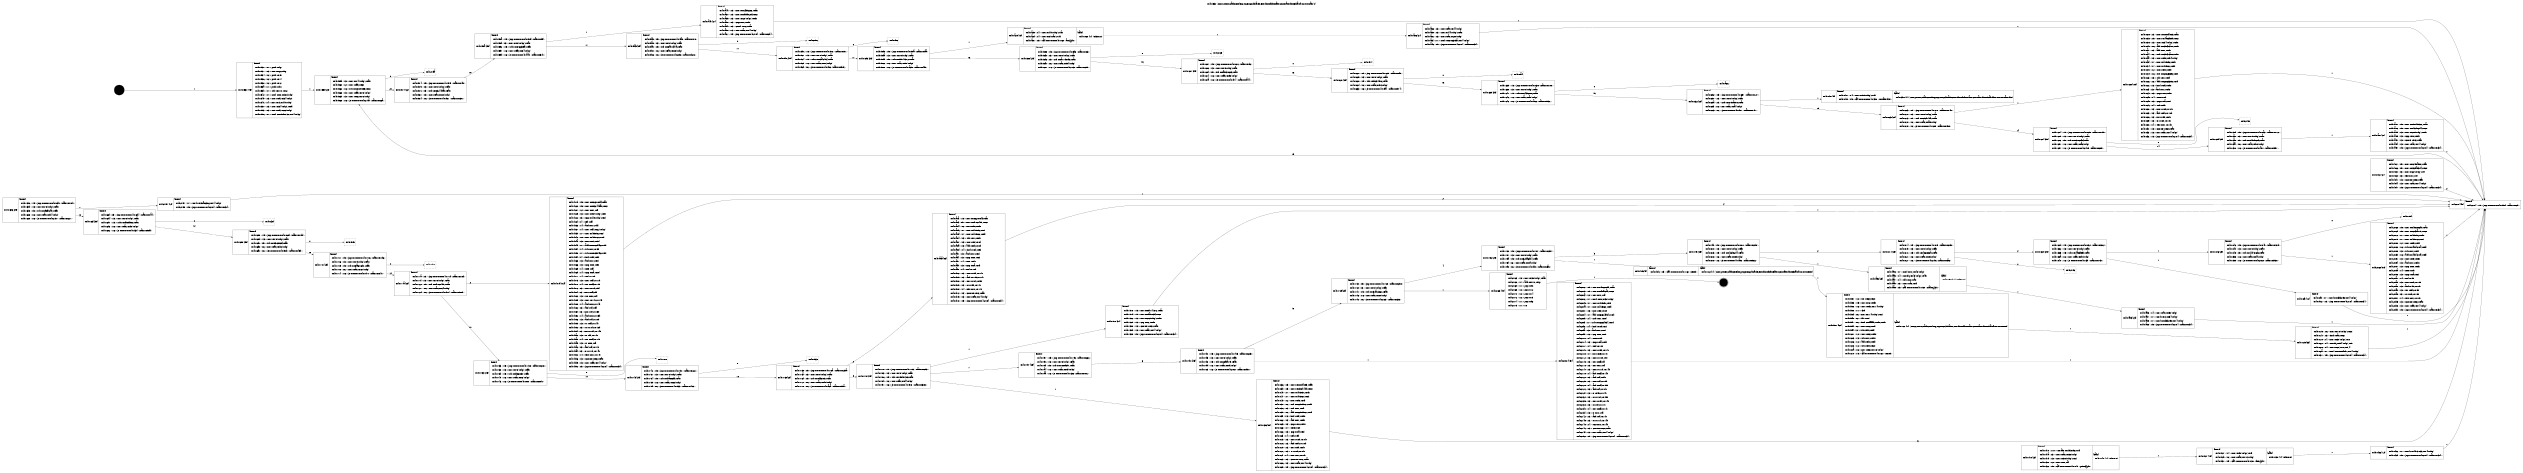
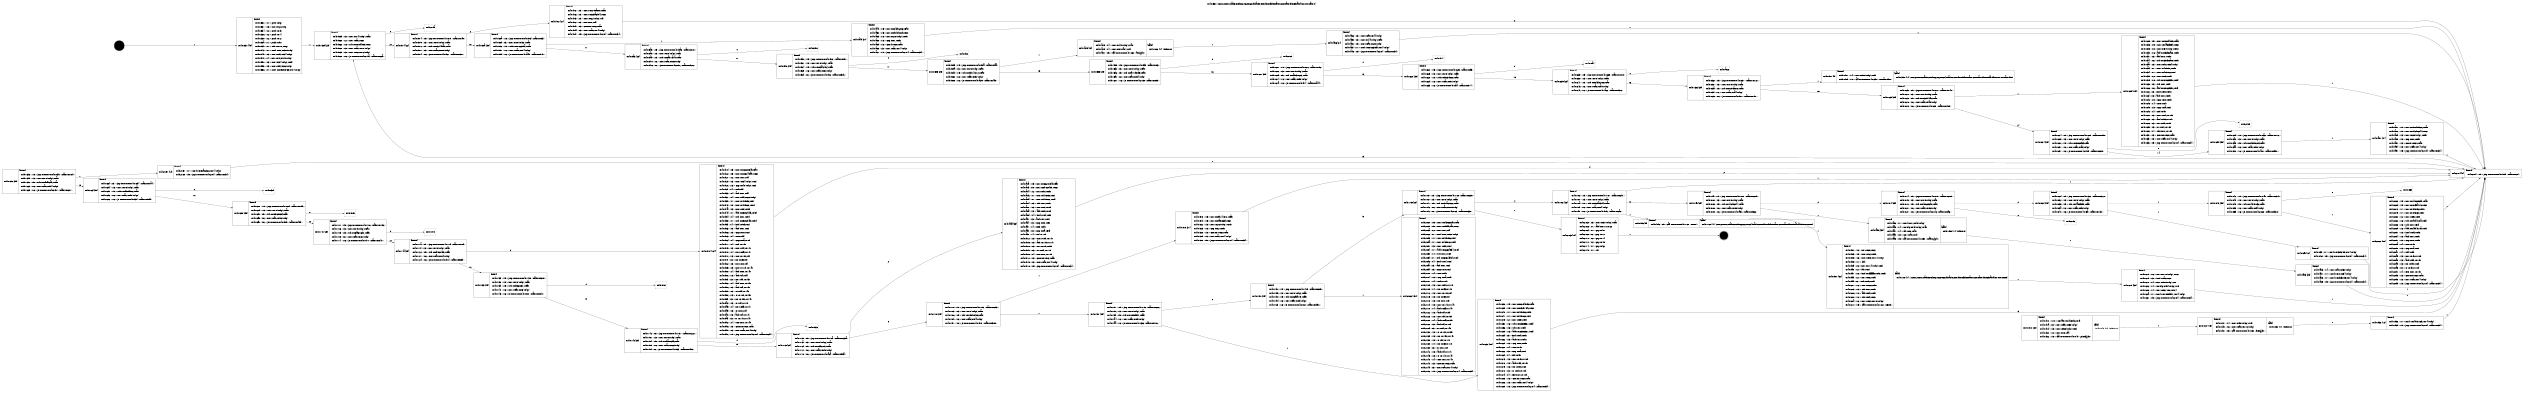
none -> (507, 27)
(2112, 361) -> (2044, 183)
(1093, 401) -> (1318, 363)
